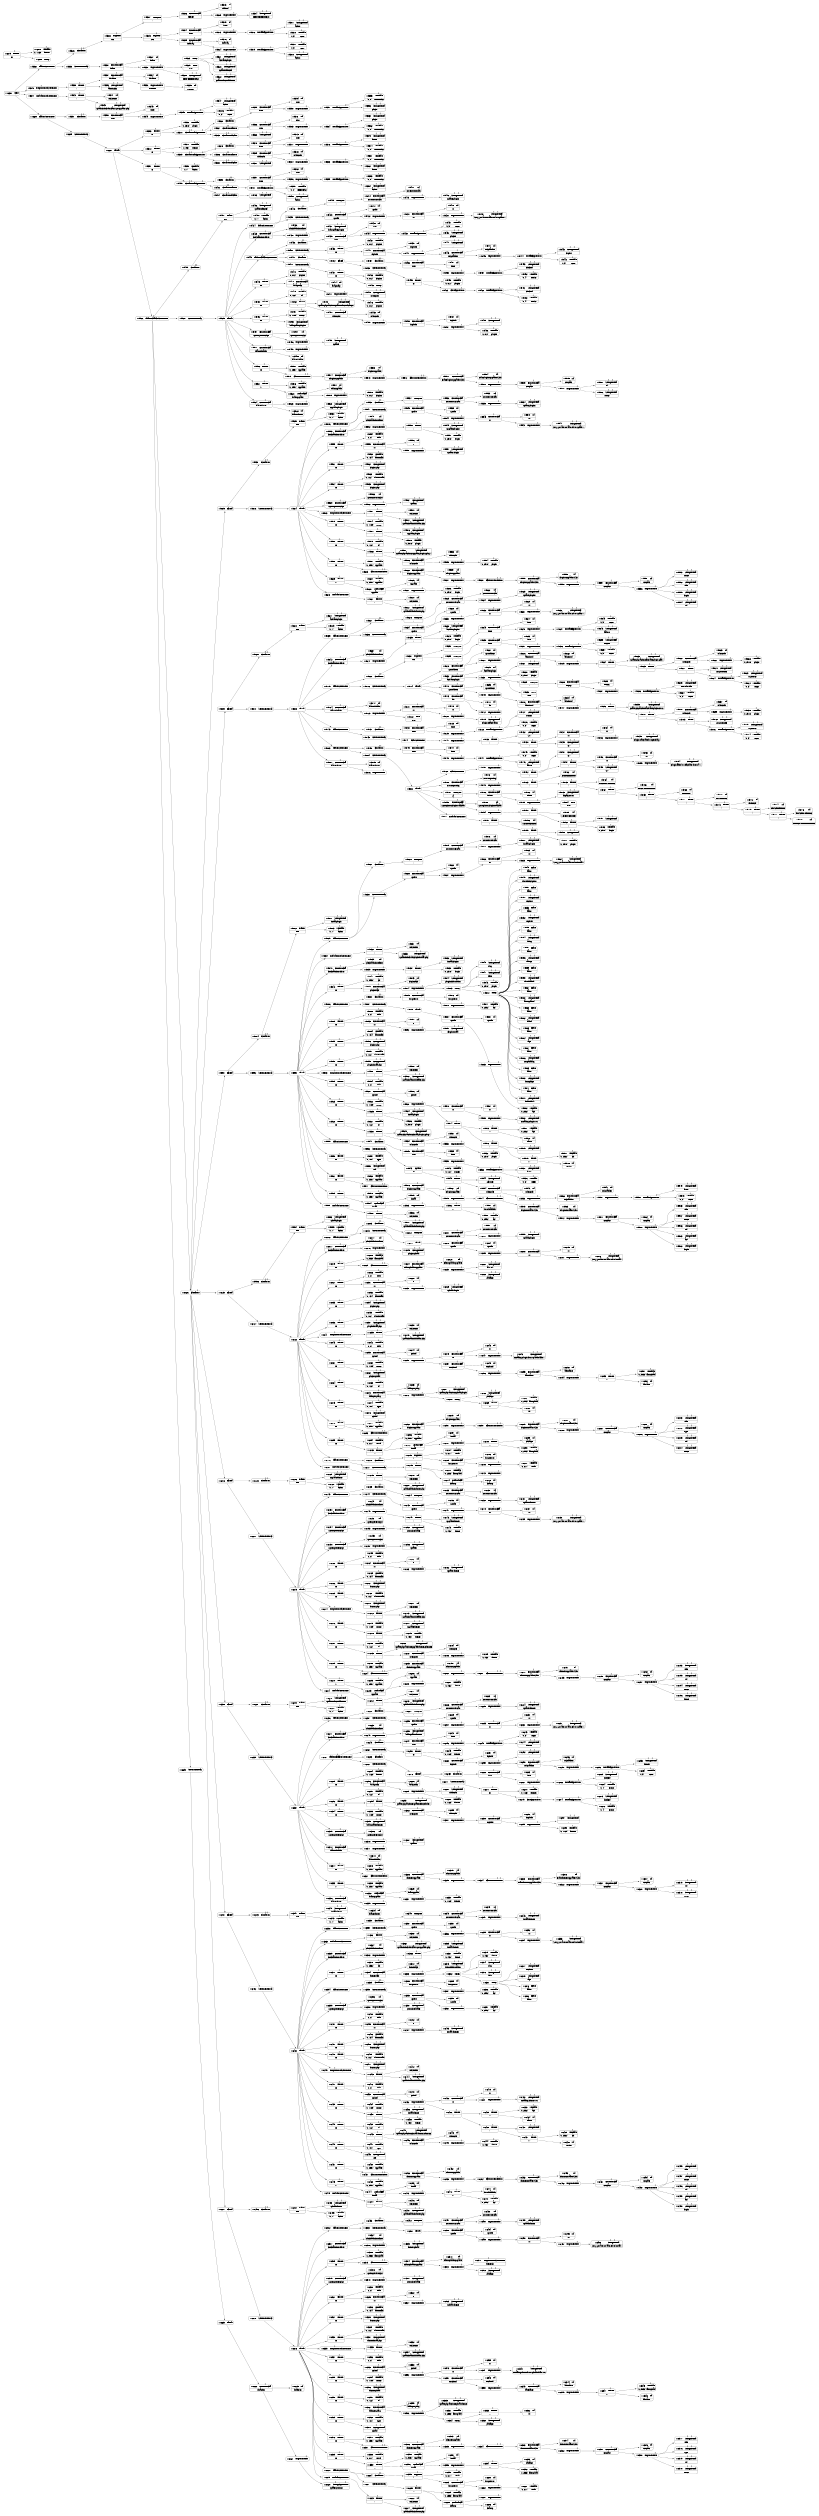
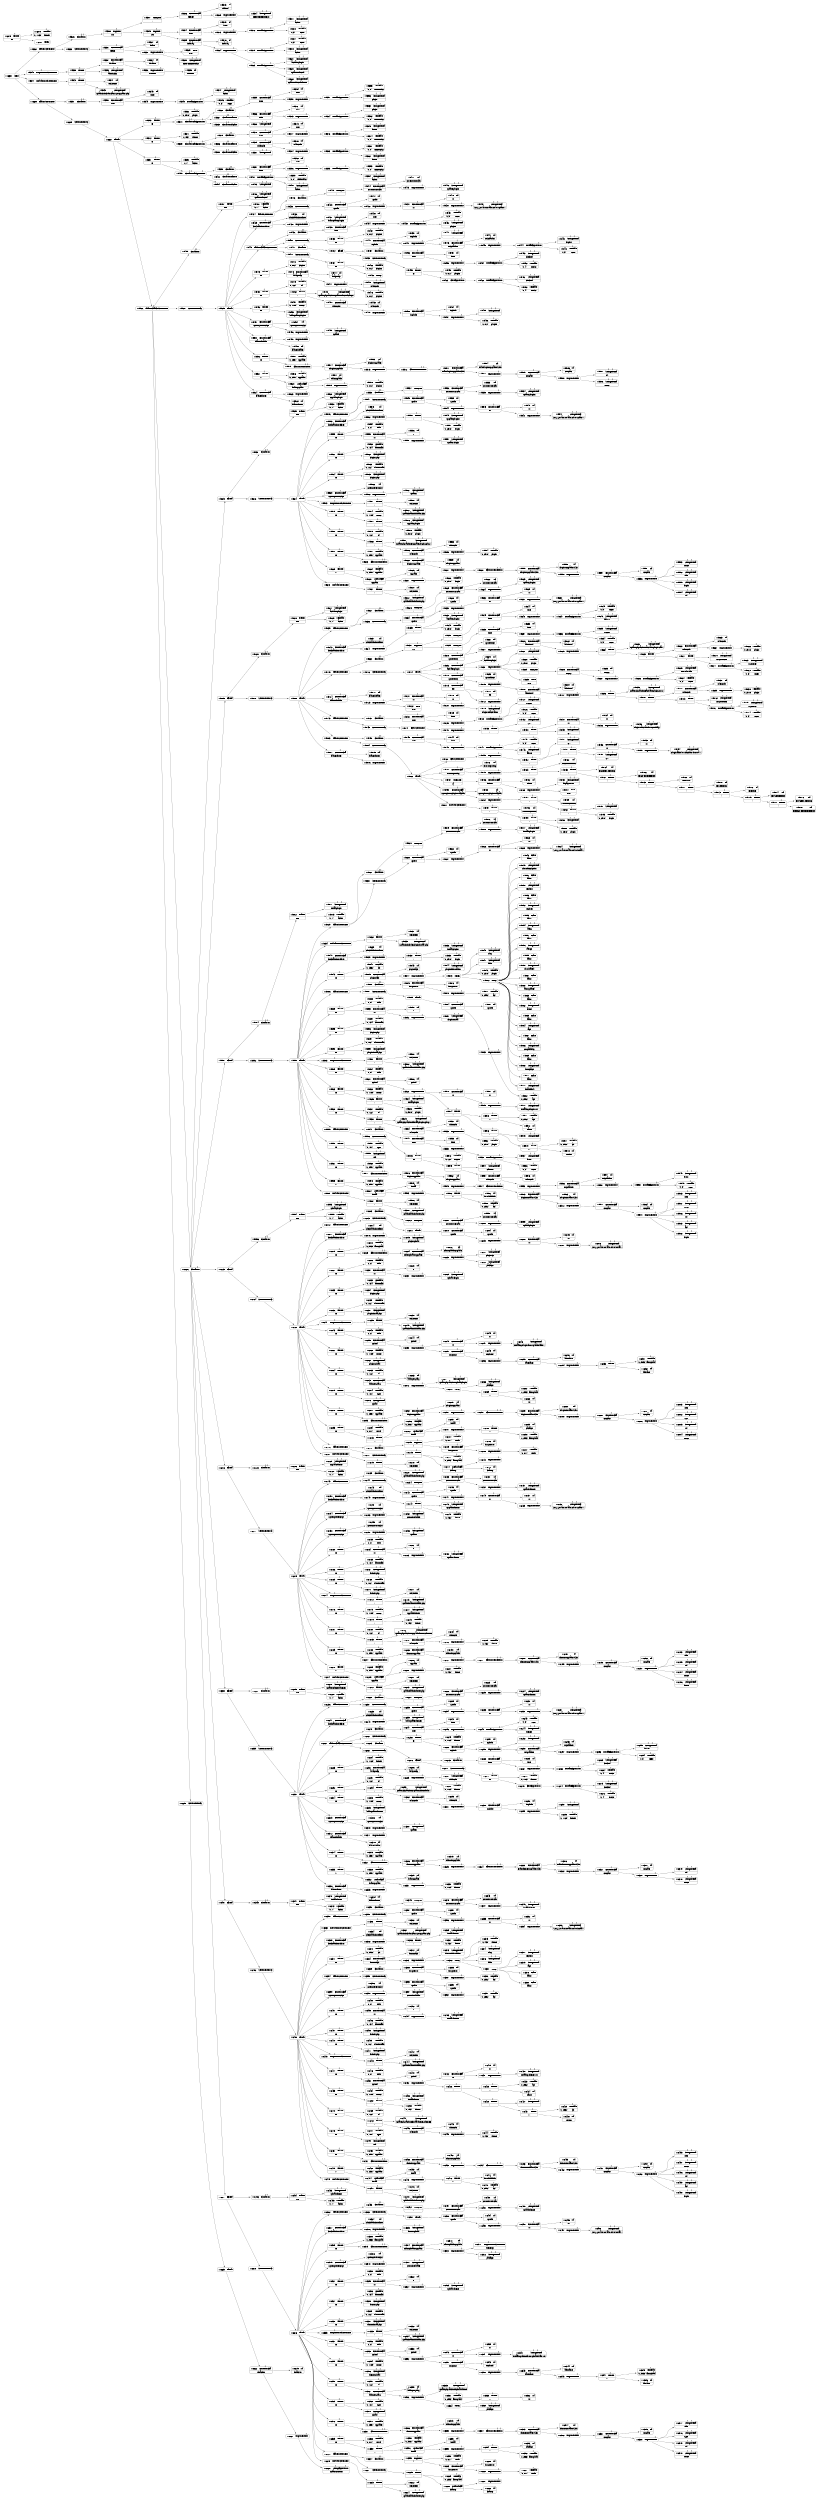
(207, 54) -> (243, 58)
(195, 58) -> (265, 65)
(418, 1168) -> (418, 1156)
(490, 1268) -> (490, 1256)
